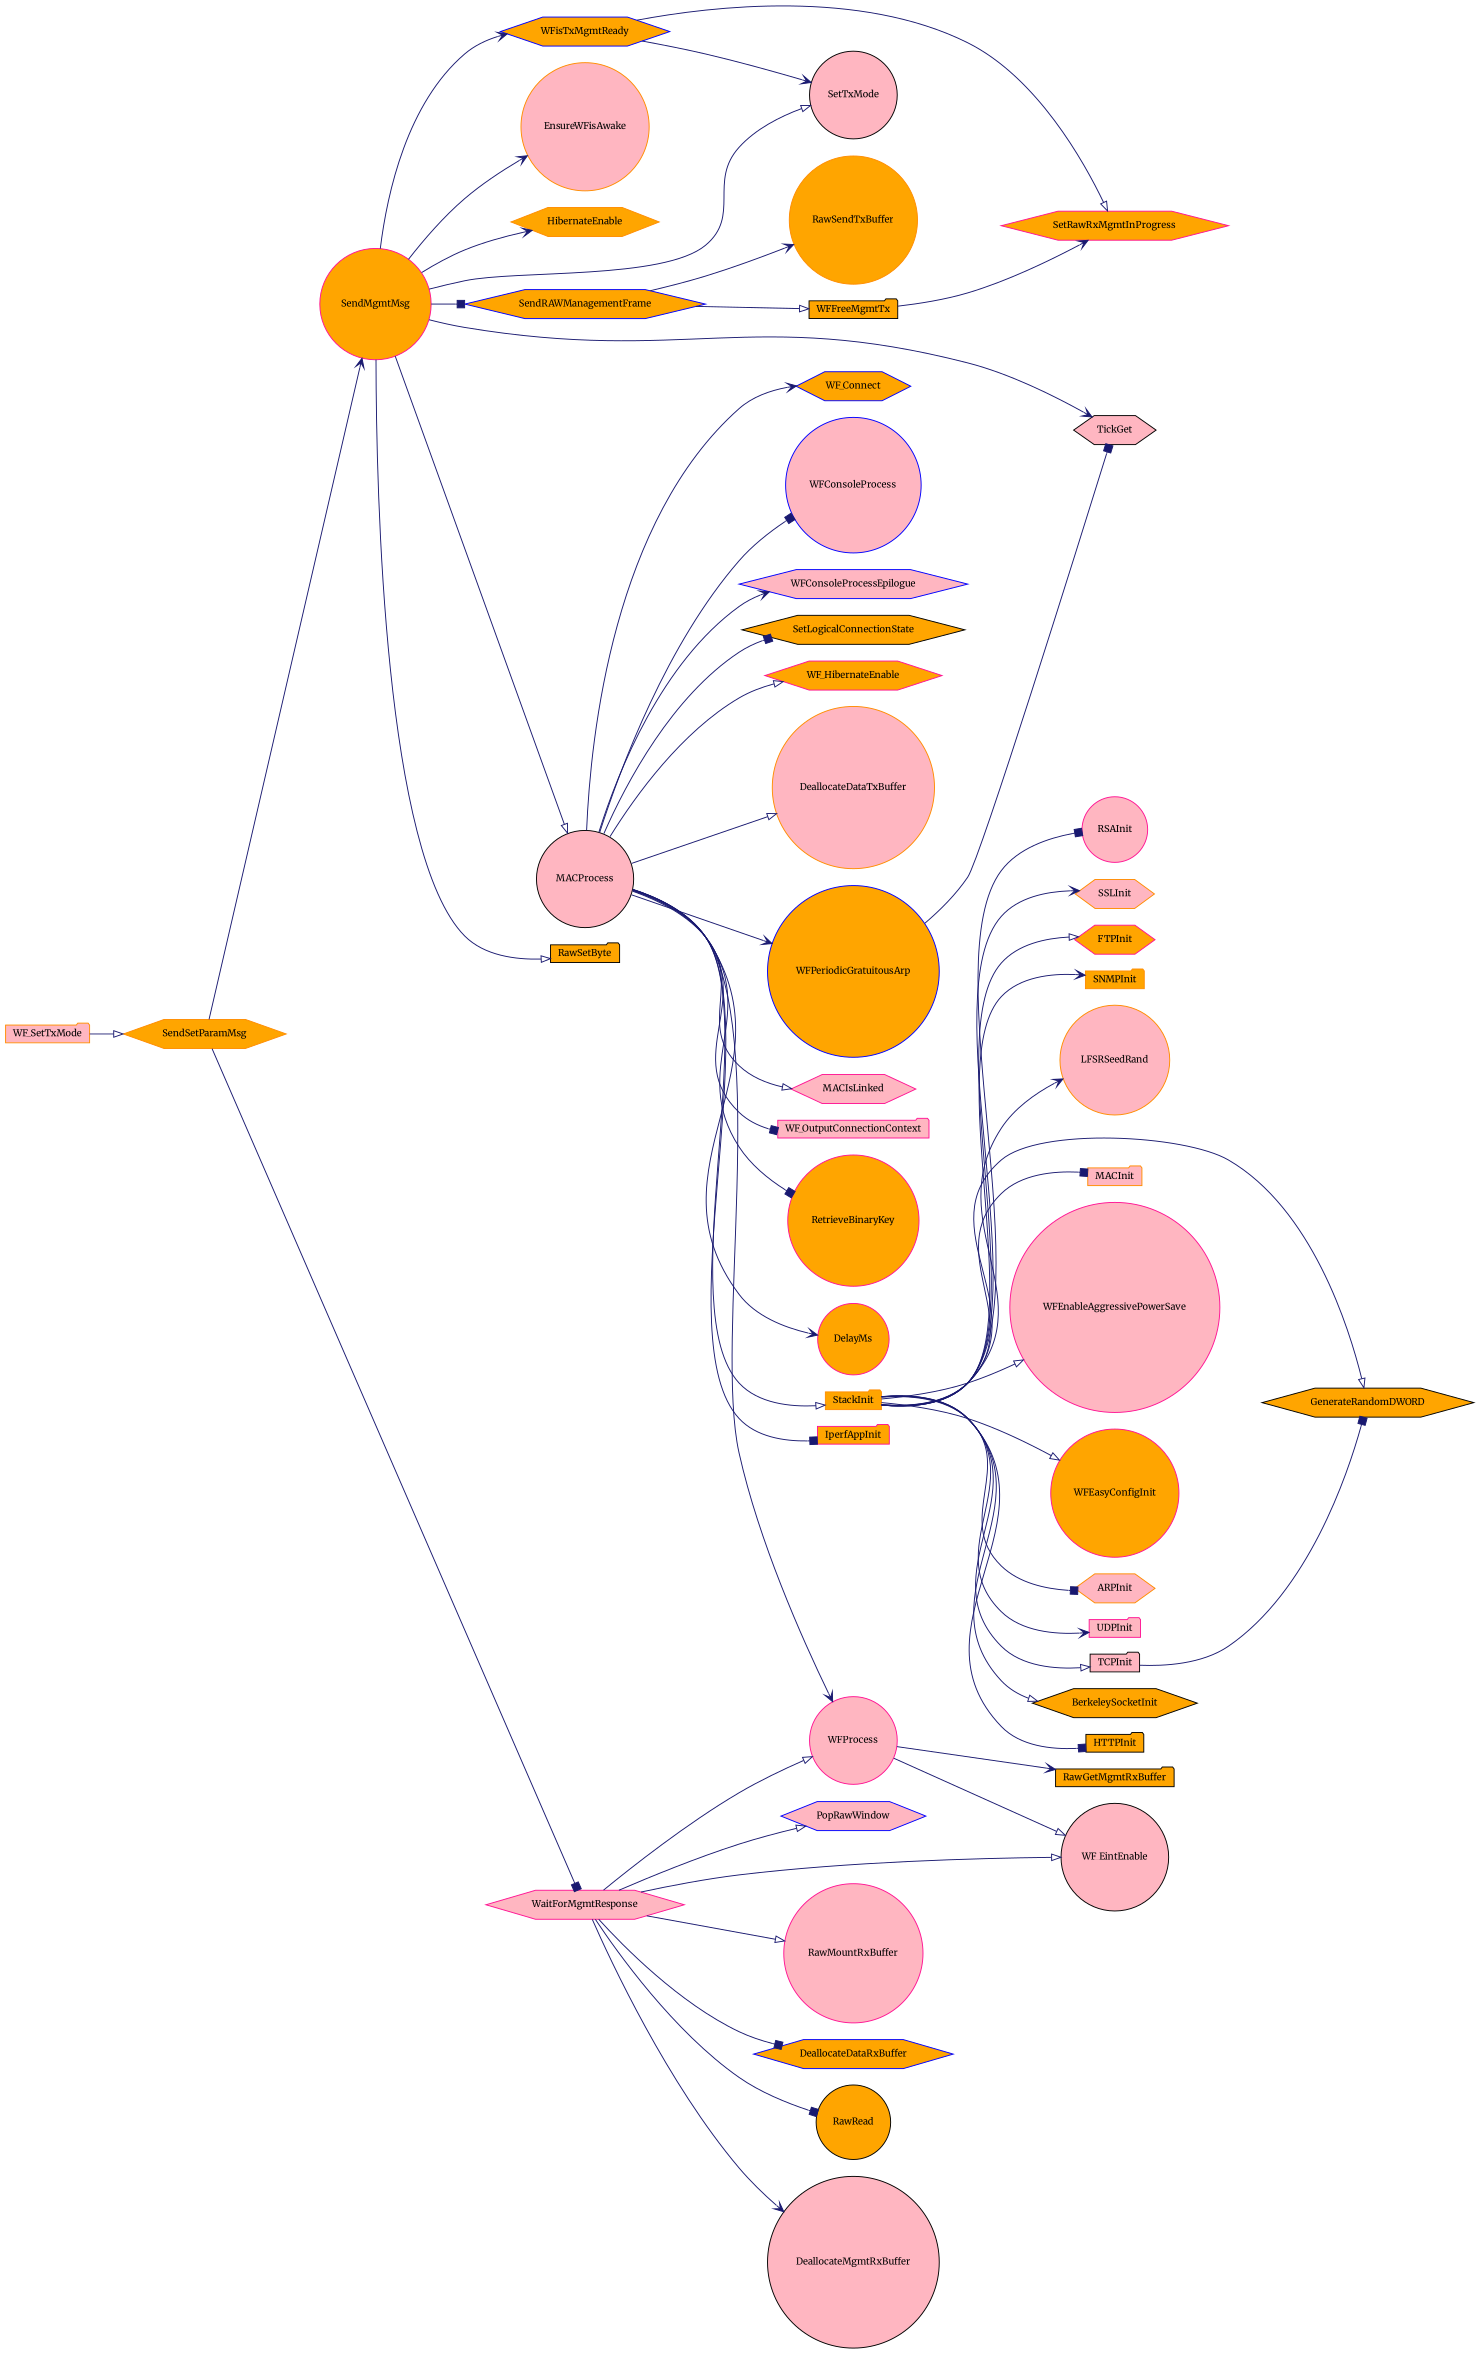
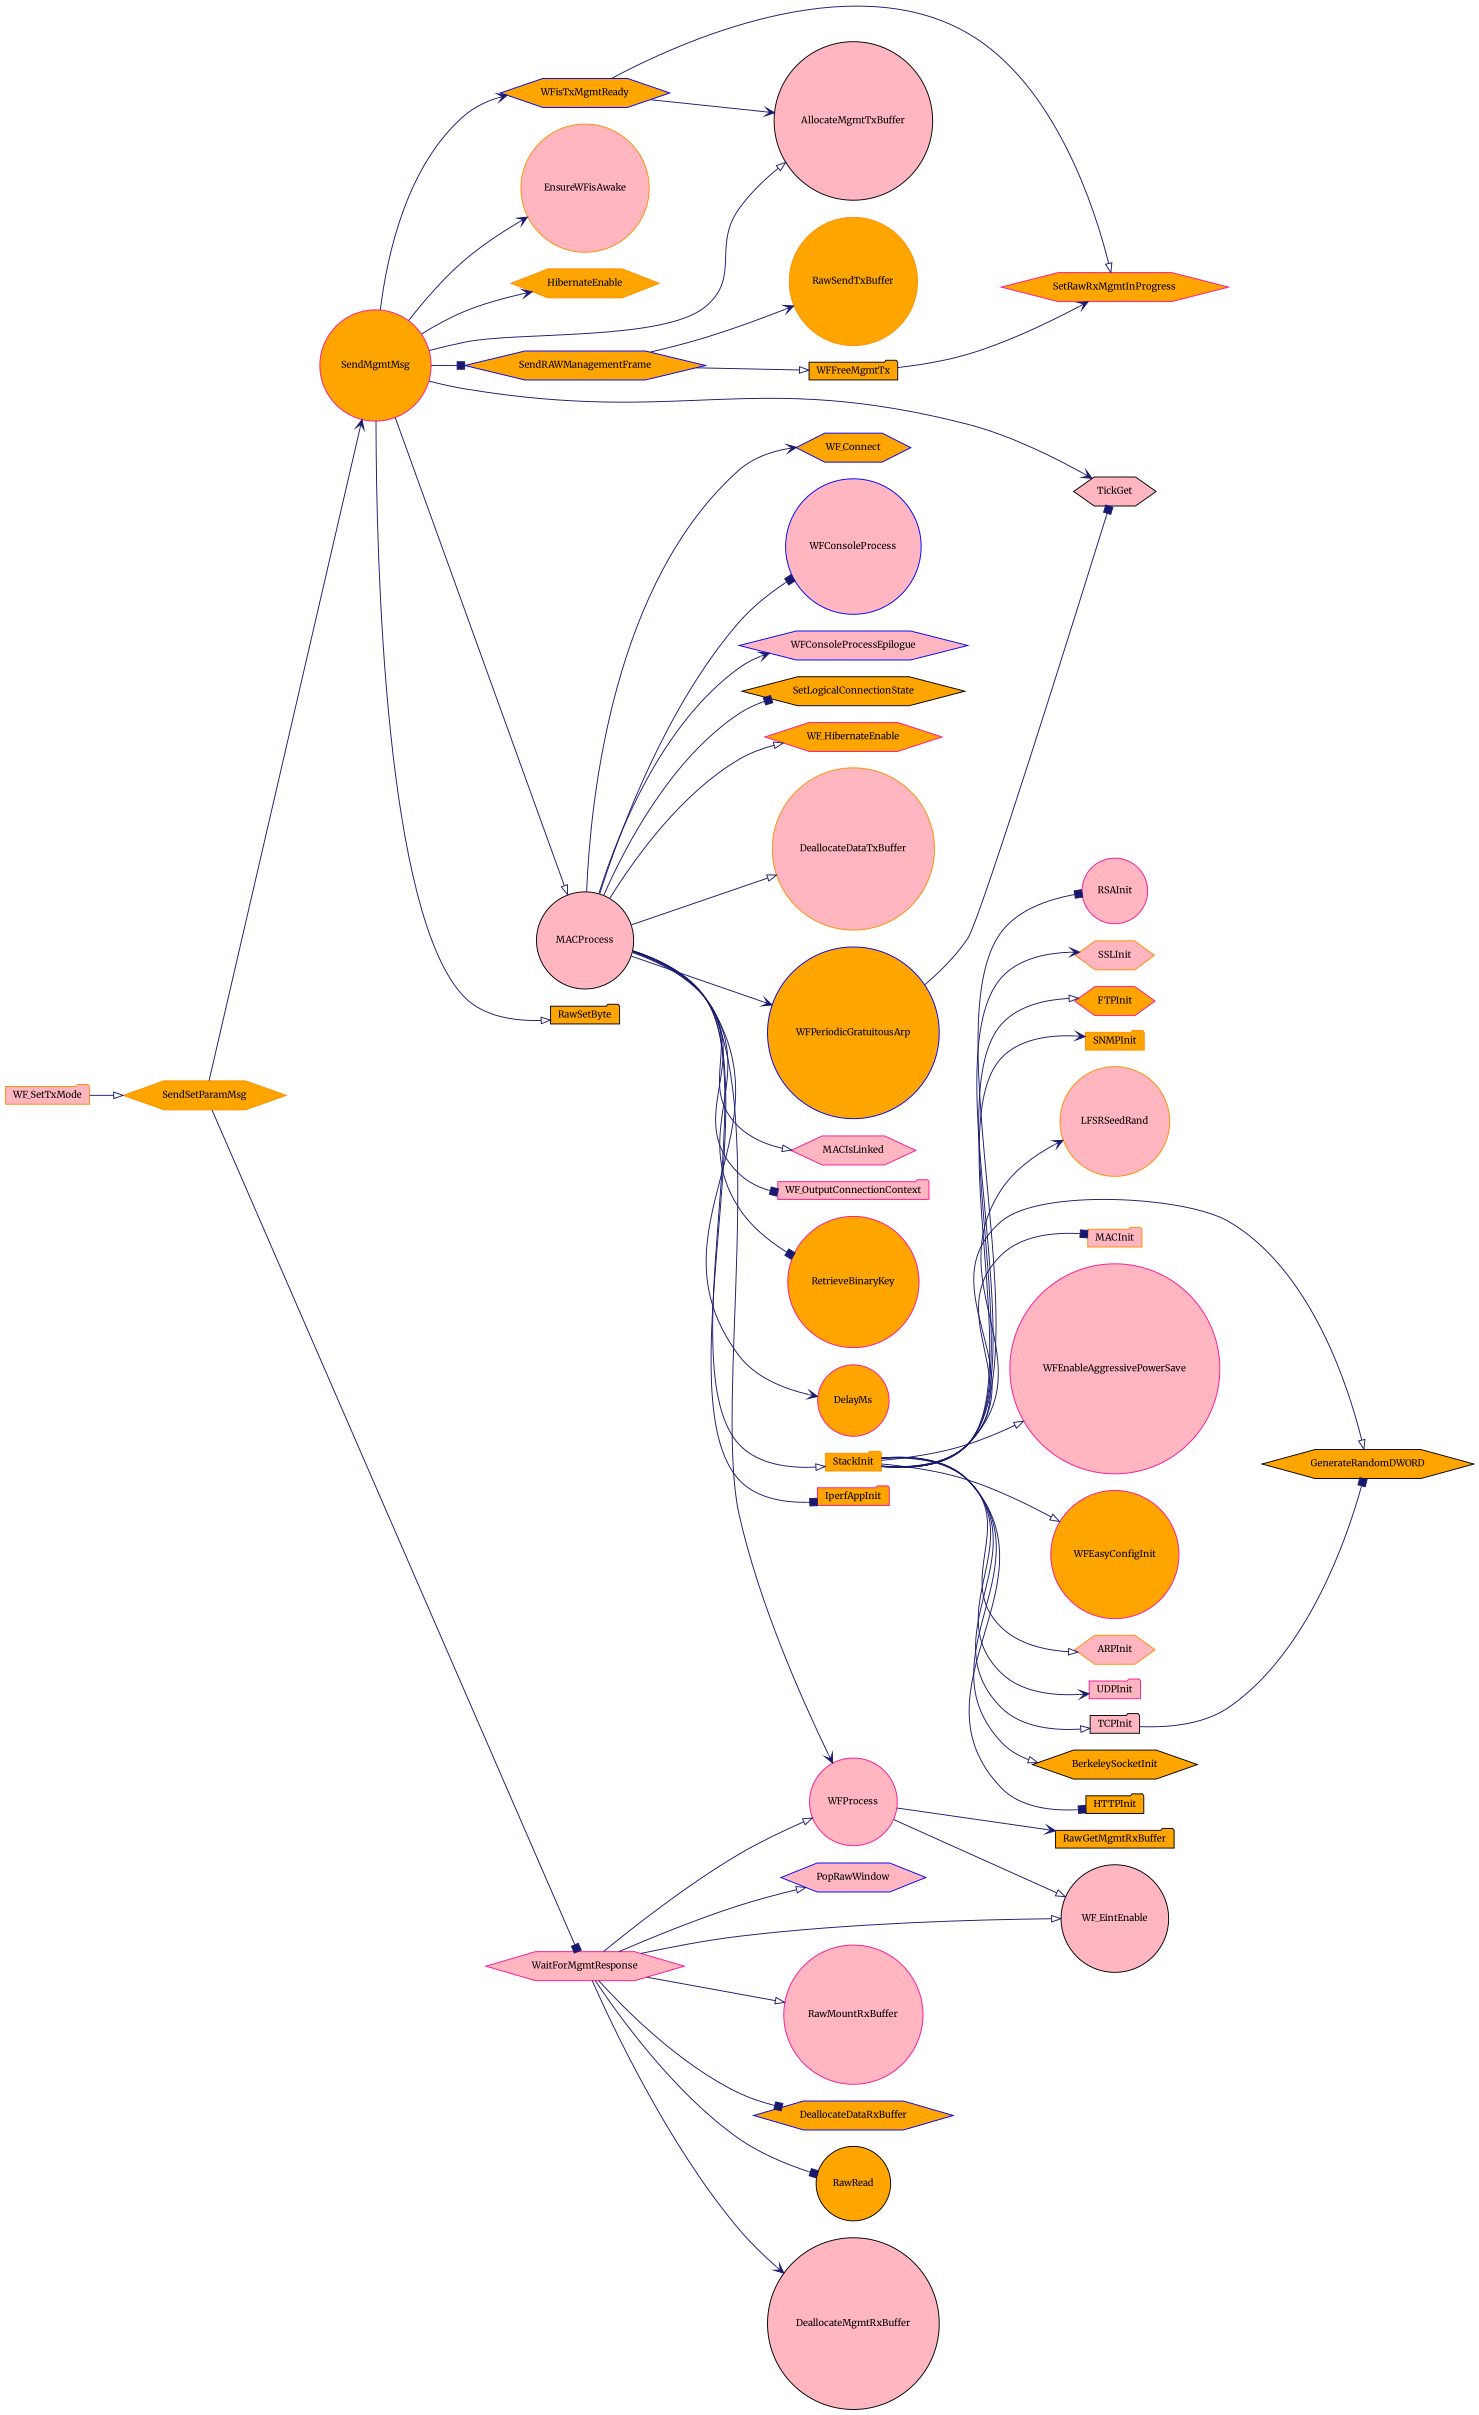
(853, 95) -> (853, 121)
(997, 1560) -> (997, 1621)
